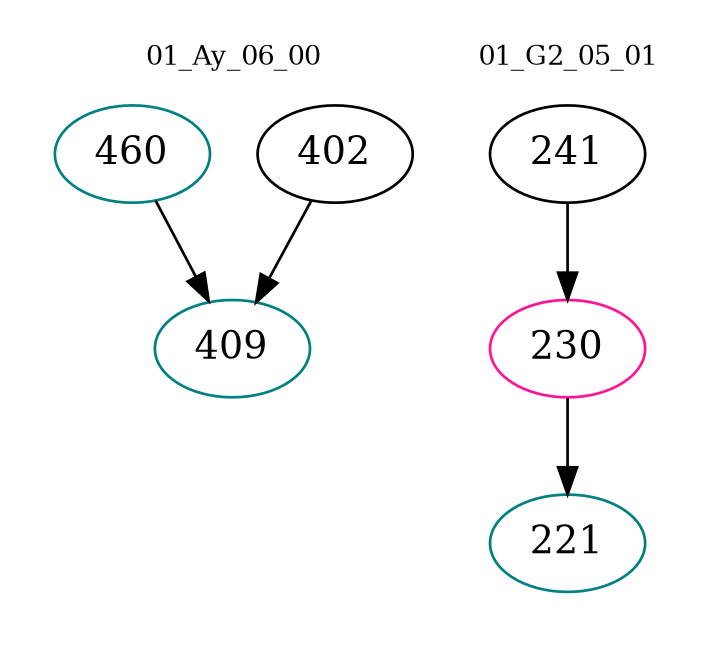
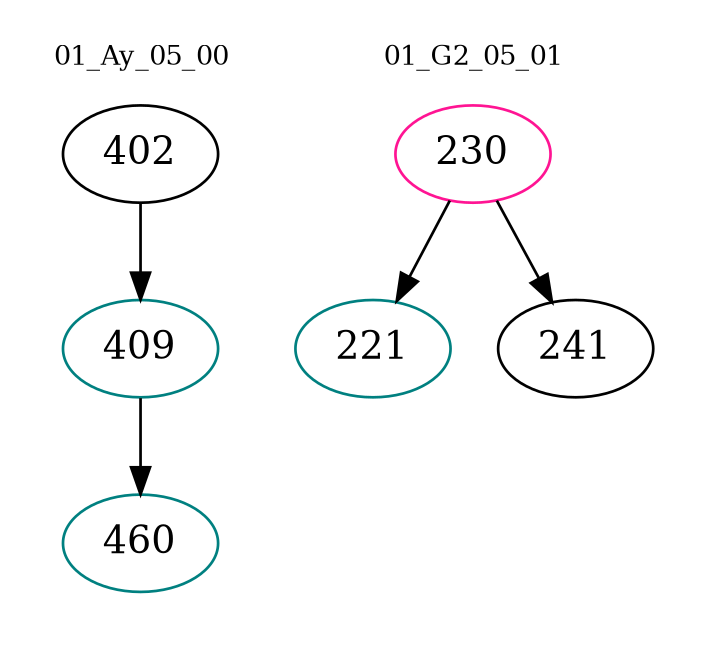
(234, 58) -> (142, 58)
(568, 238) -> (518, 239)
(176, 239) -> (141, 433)
